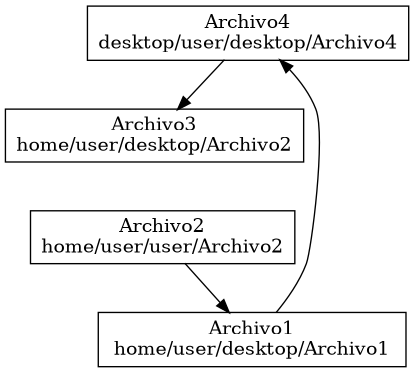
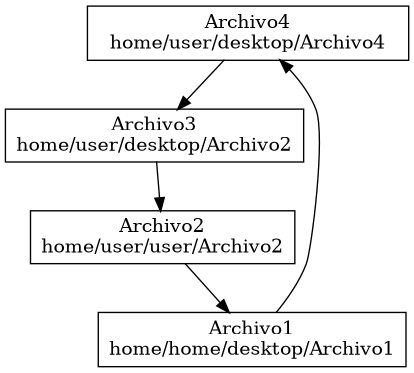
(248, 33) -> (248, 33)
none -> (158, 180)
(252, 340) -> (252, 340)
